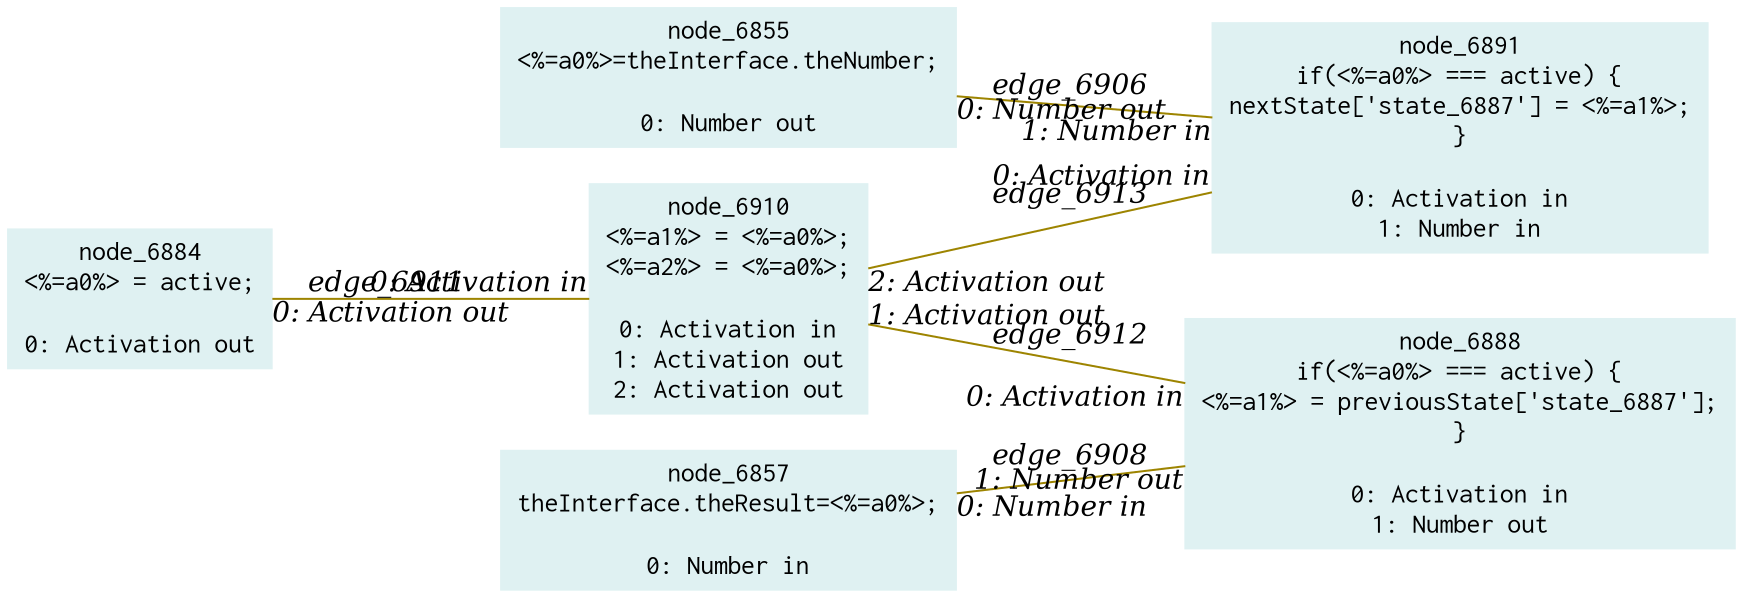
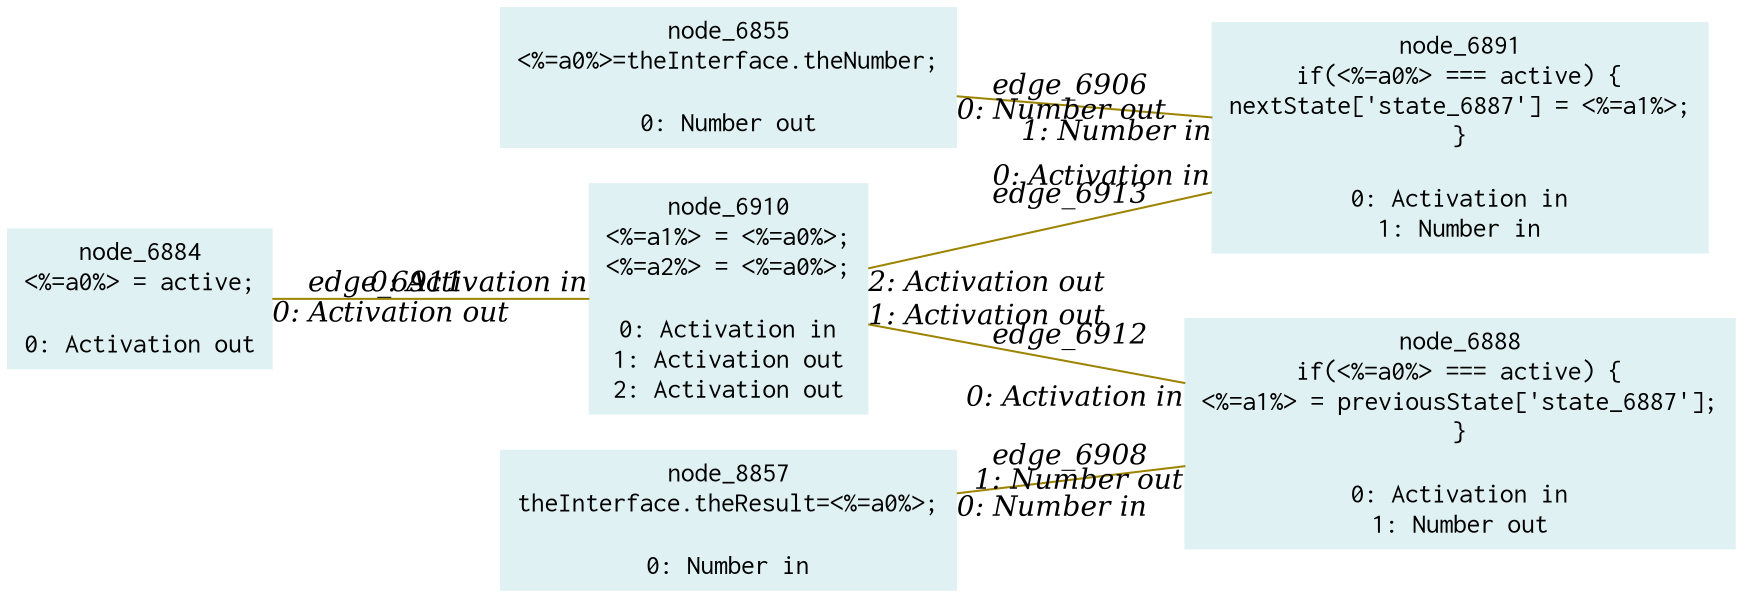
(729, 520) -> (729, 520)
